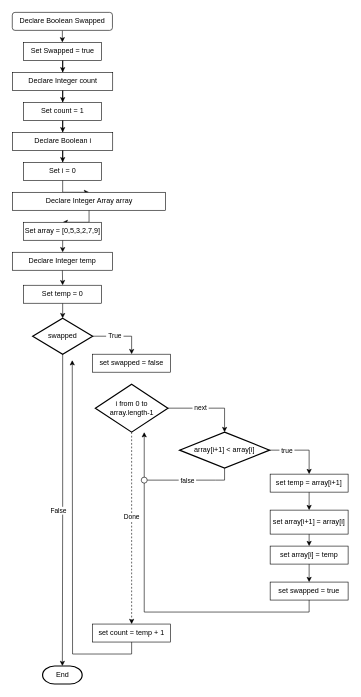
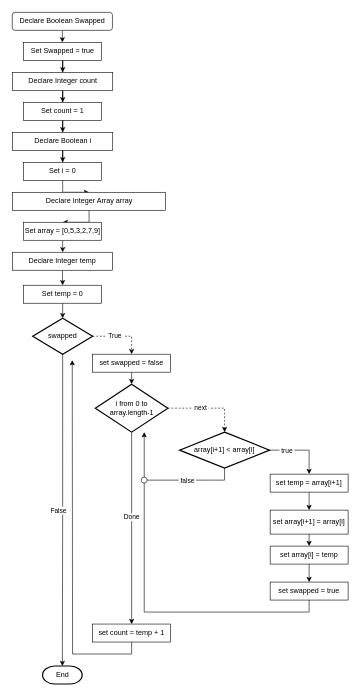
(132, 338) -> (132, 338)
none -> (132, 376)
(225, 410) -> (225, 410)
(132, 526) -> (132, 526)
